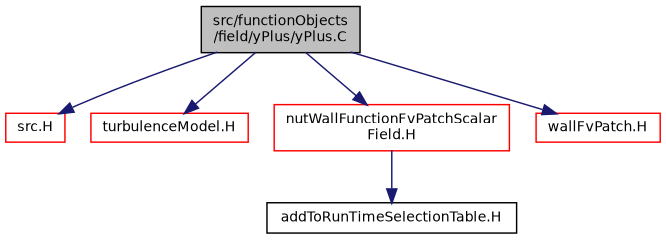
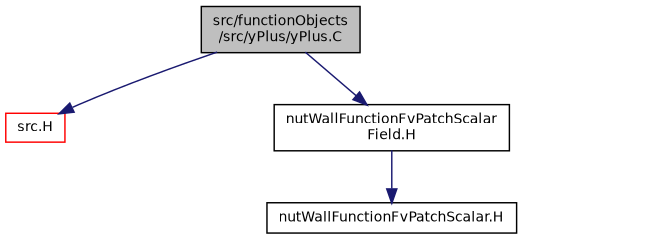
(281, 30) -> (281, 30)
(170, 128) -> none
(392, 128) -> (392, 128)
(598, 128) -> none
(392, 218) -> (392, 218)
